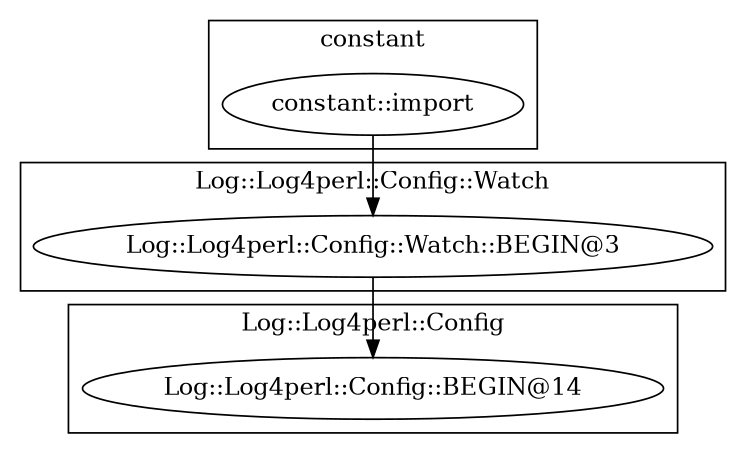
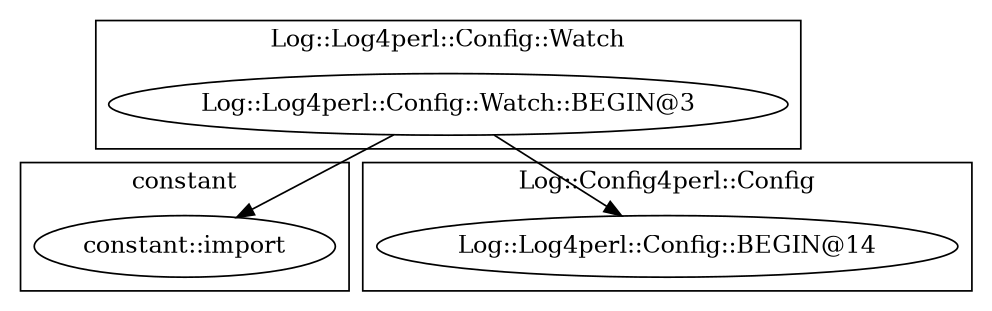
(373, 173) -> (319, 174)
(373, 324) -> (667, 182)
